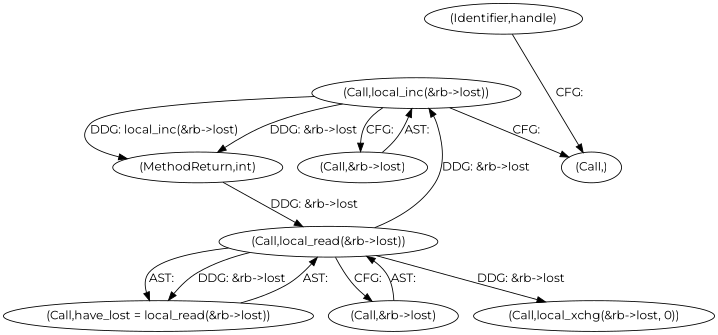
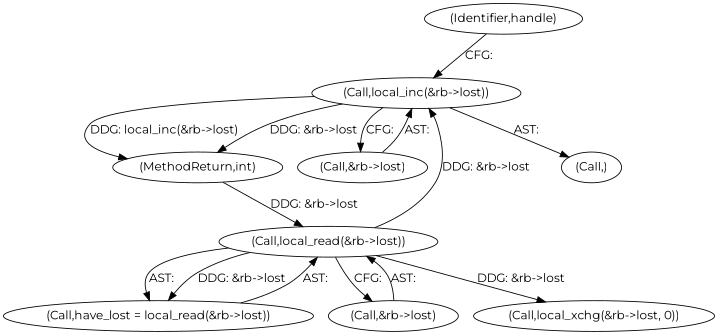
(545, 90) -> (463, 53)
(528, 130) -> (528, 130)
